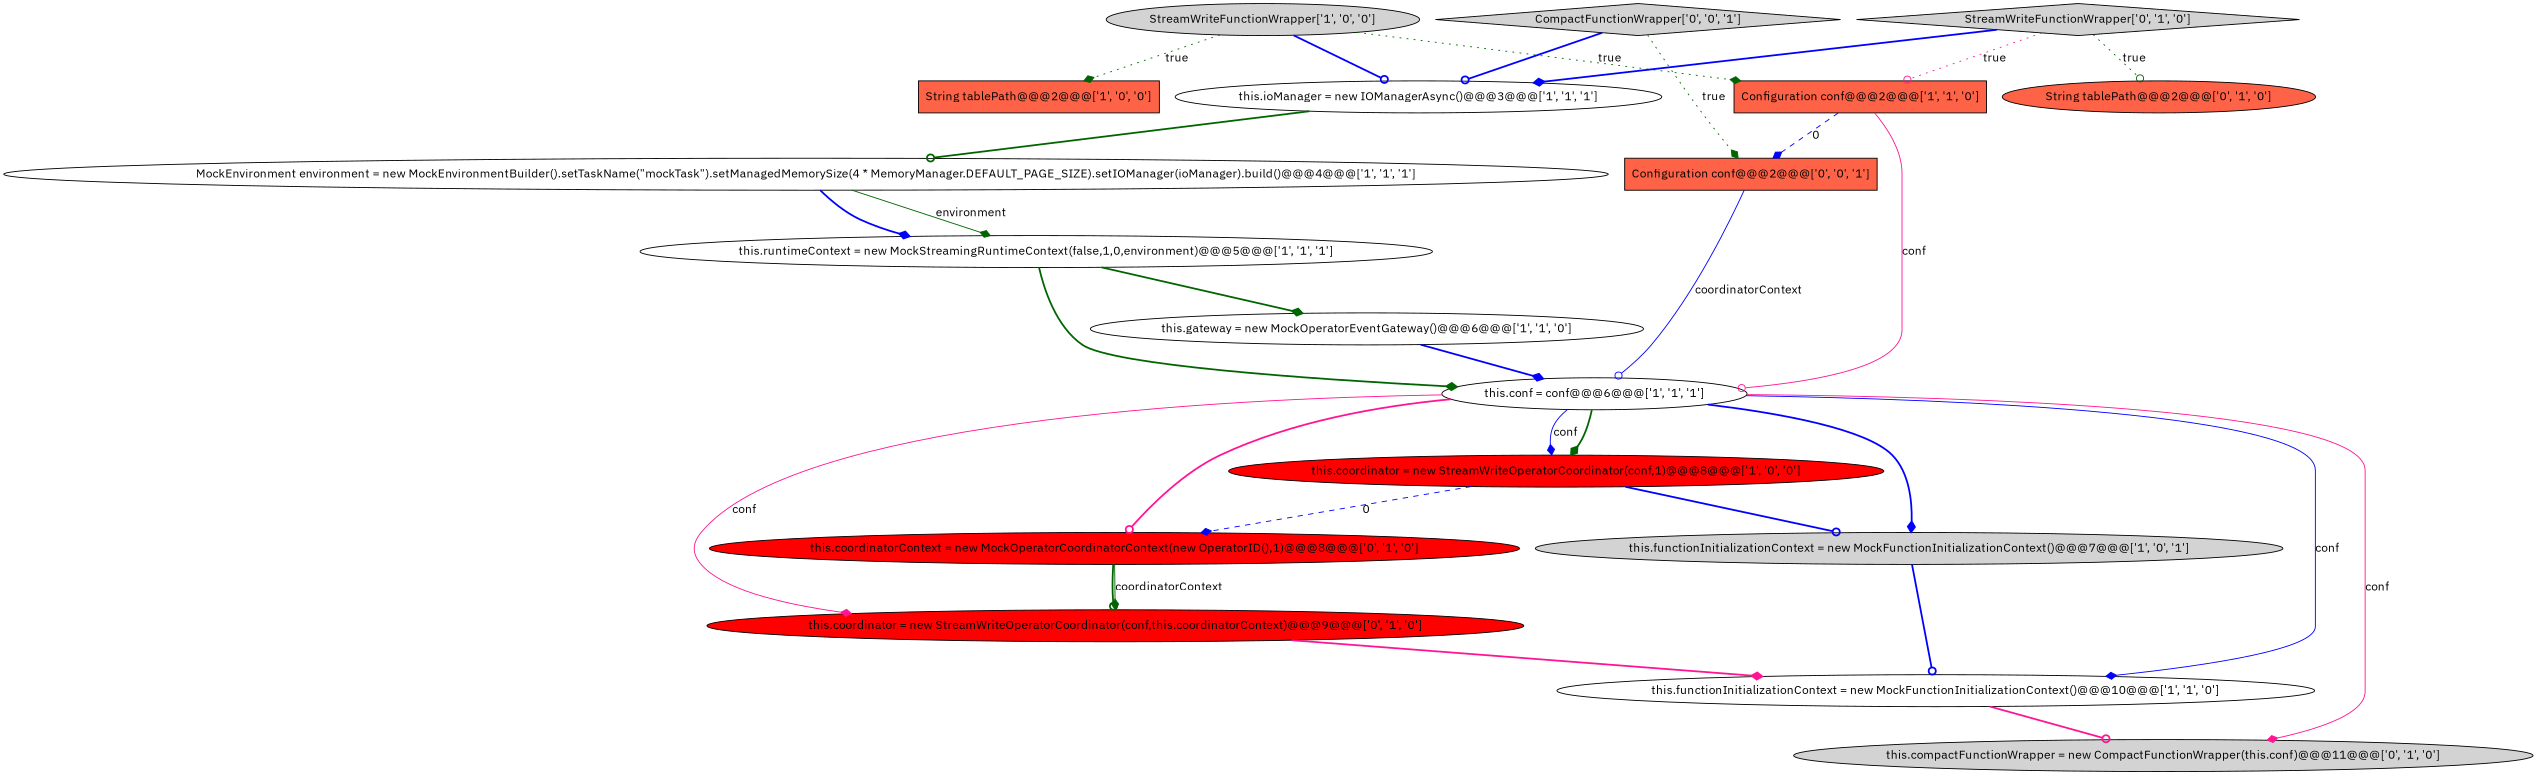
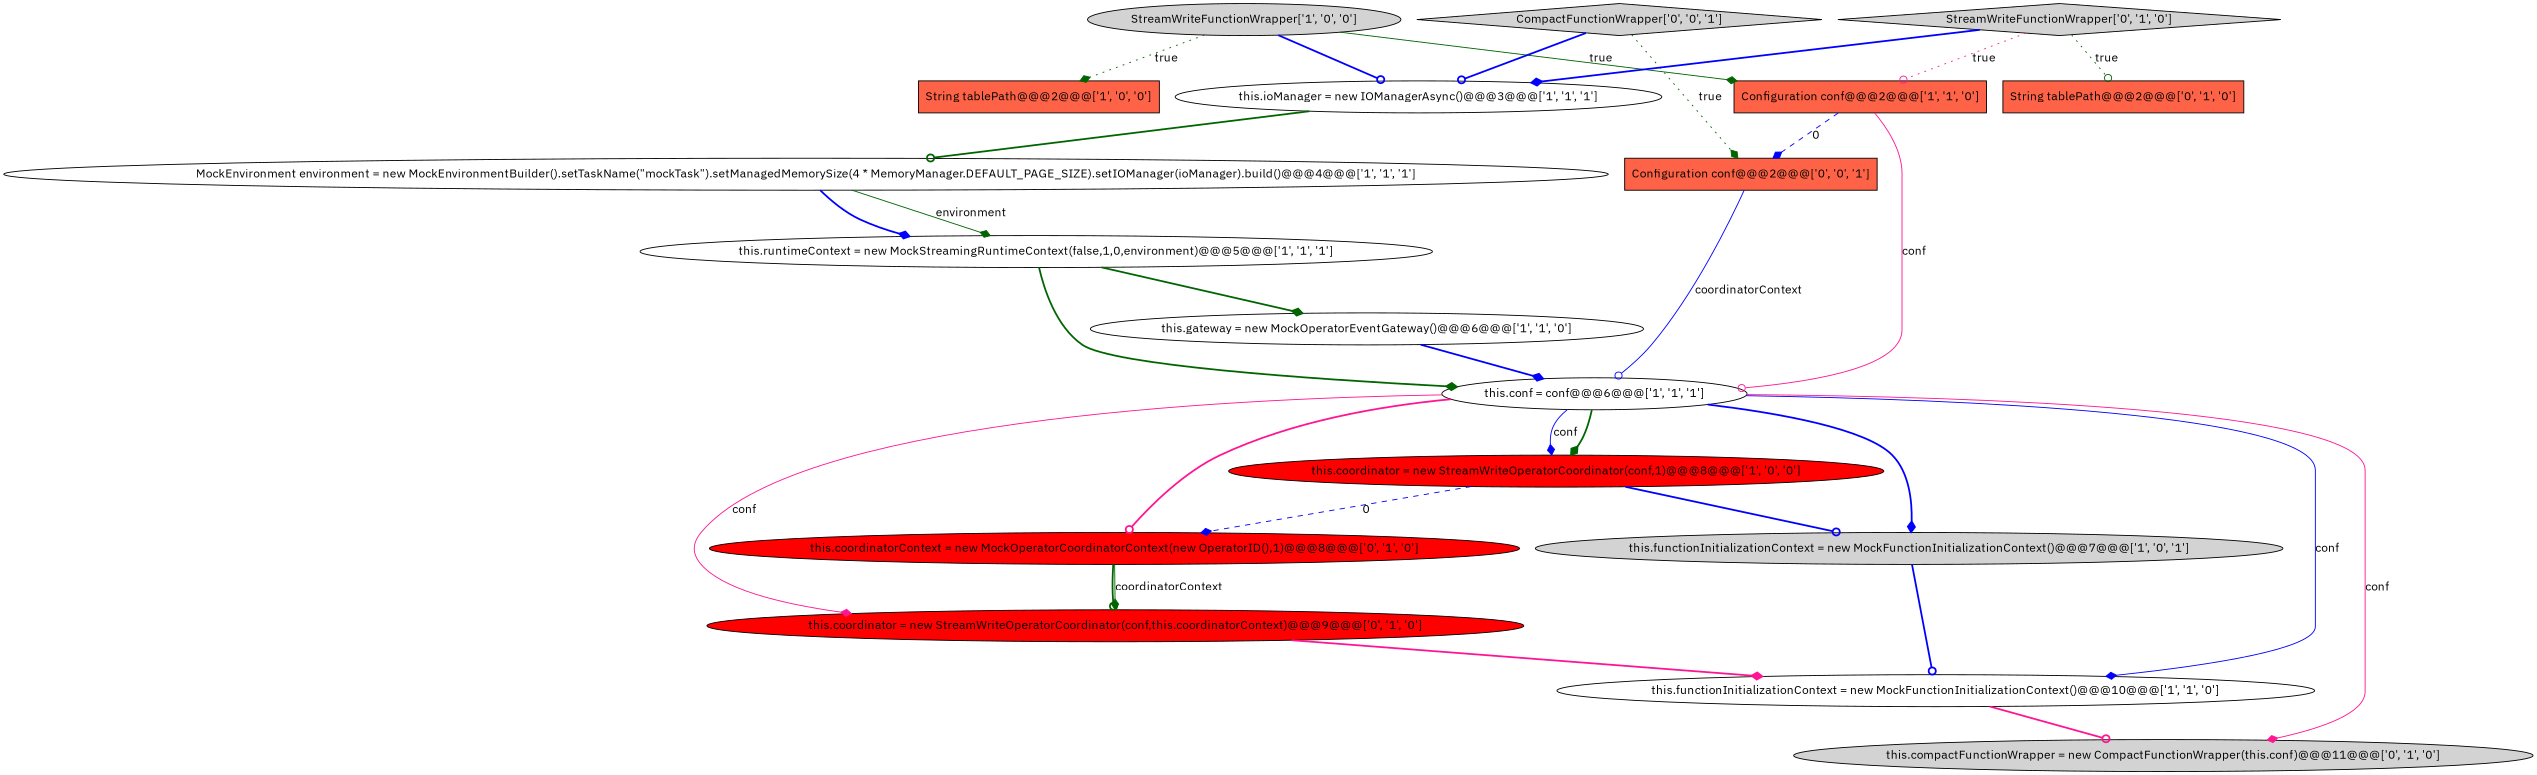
(1553, 57) -> (1543, 57)
(2159, 97) -> (2123, 97)
